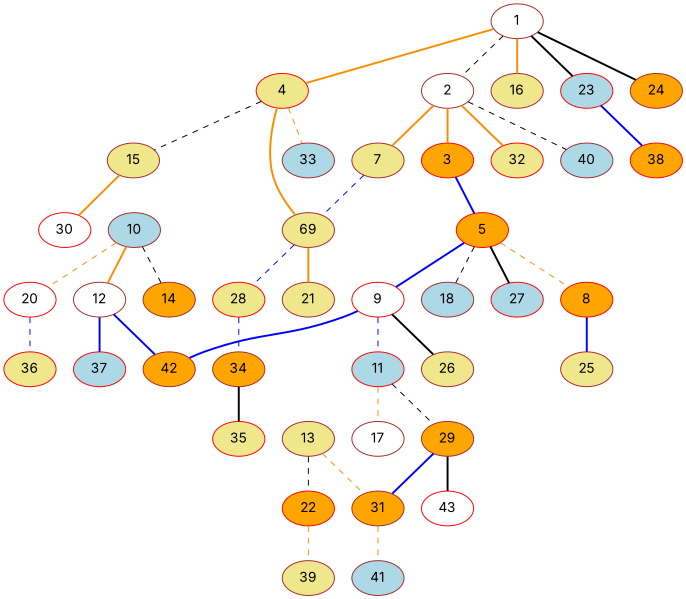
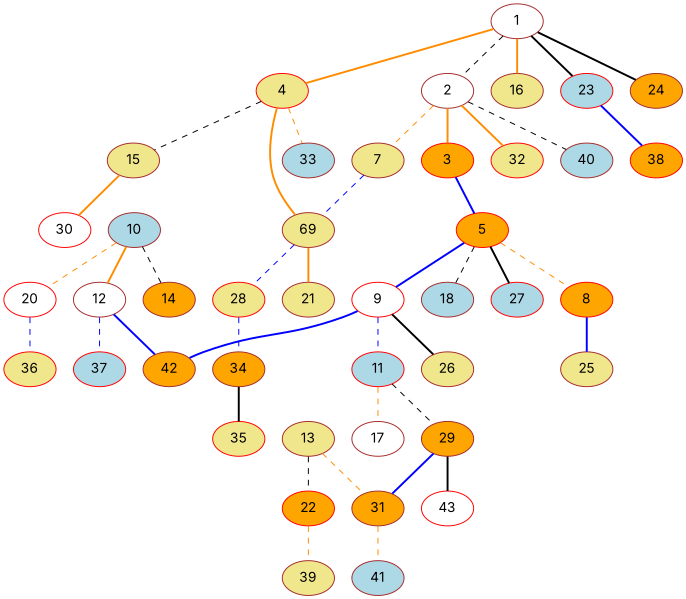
(413, 126) -> (413, 126)
(100, 335) -> (100, 335)
